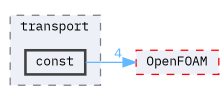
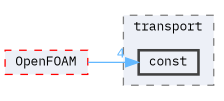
(109, 62) -> (107, 62)
